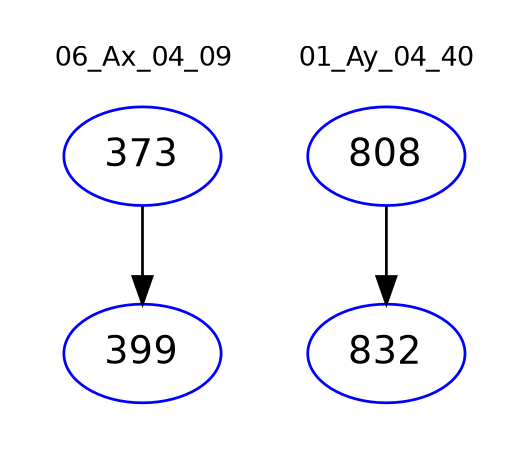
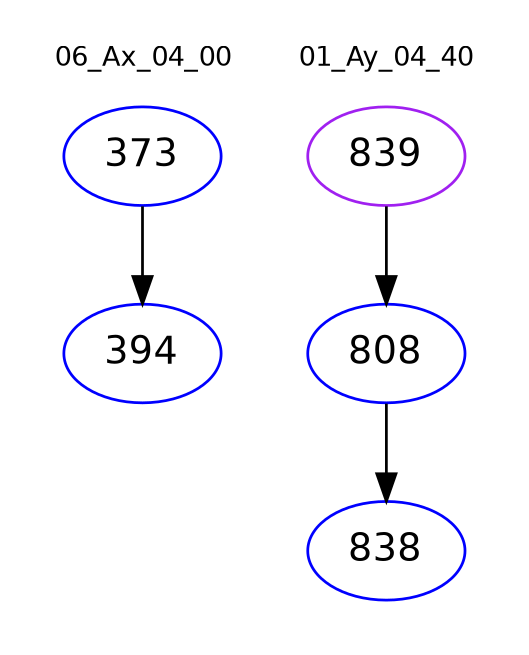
(144, 59) -> (144, 59)
none -> (386, 156)
(142, 353) -> (142, 353)
(386, 353) -> (386, 551)
